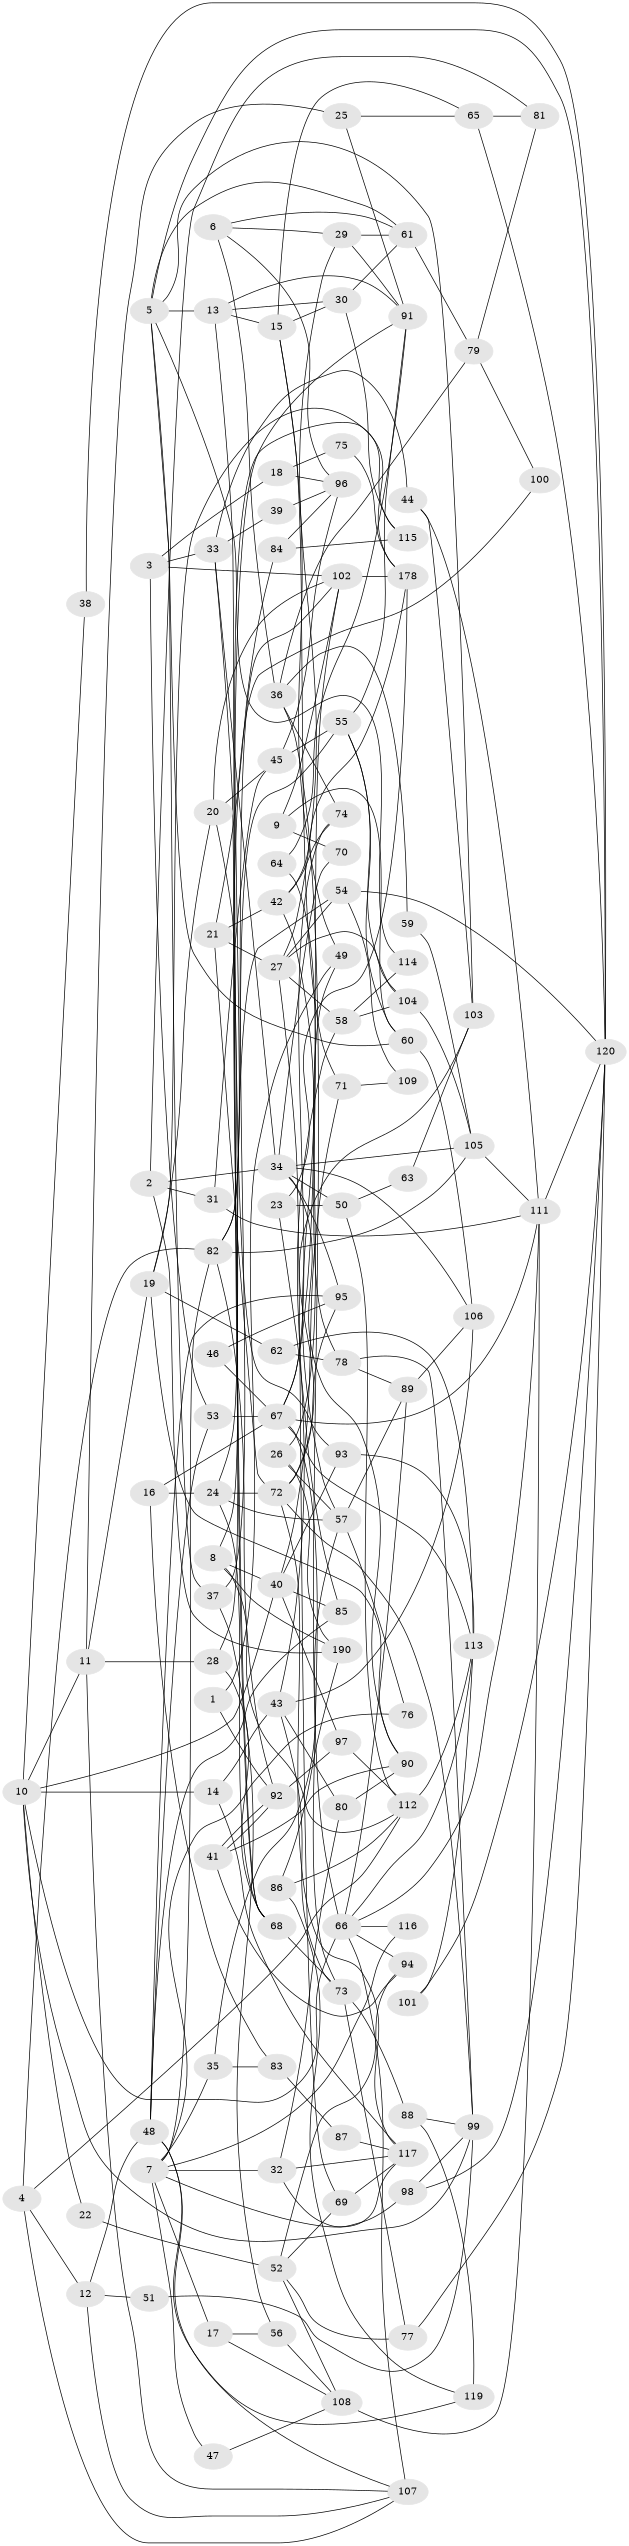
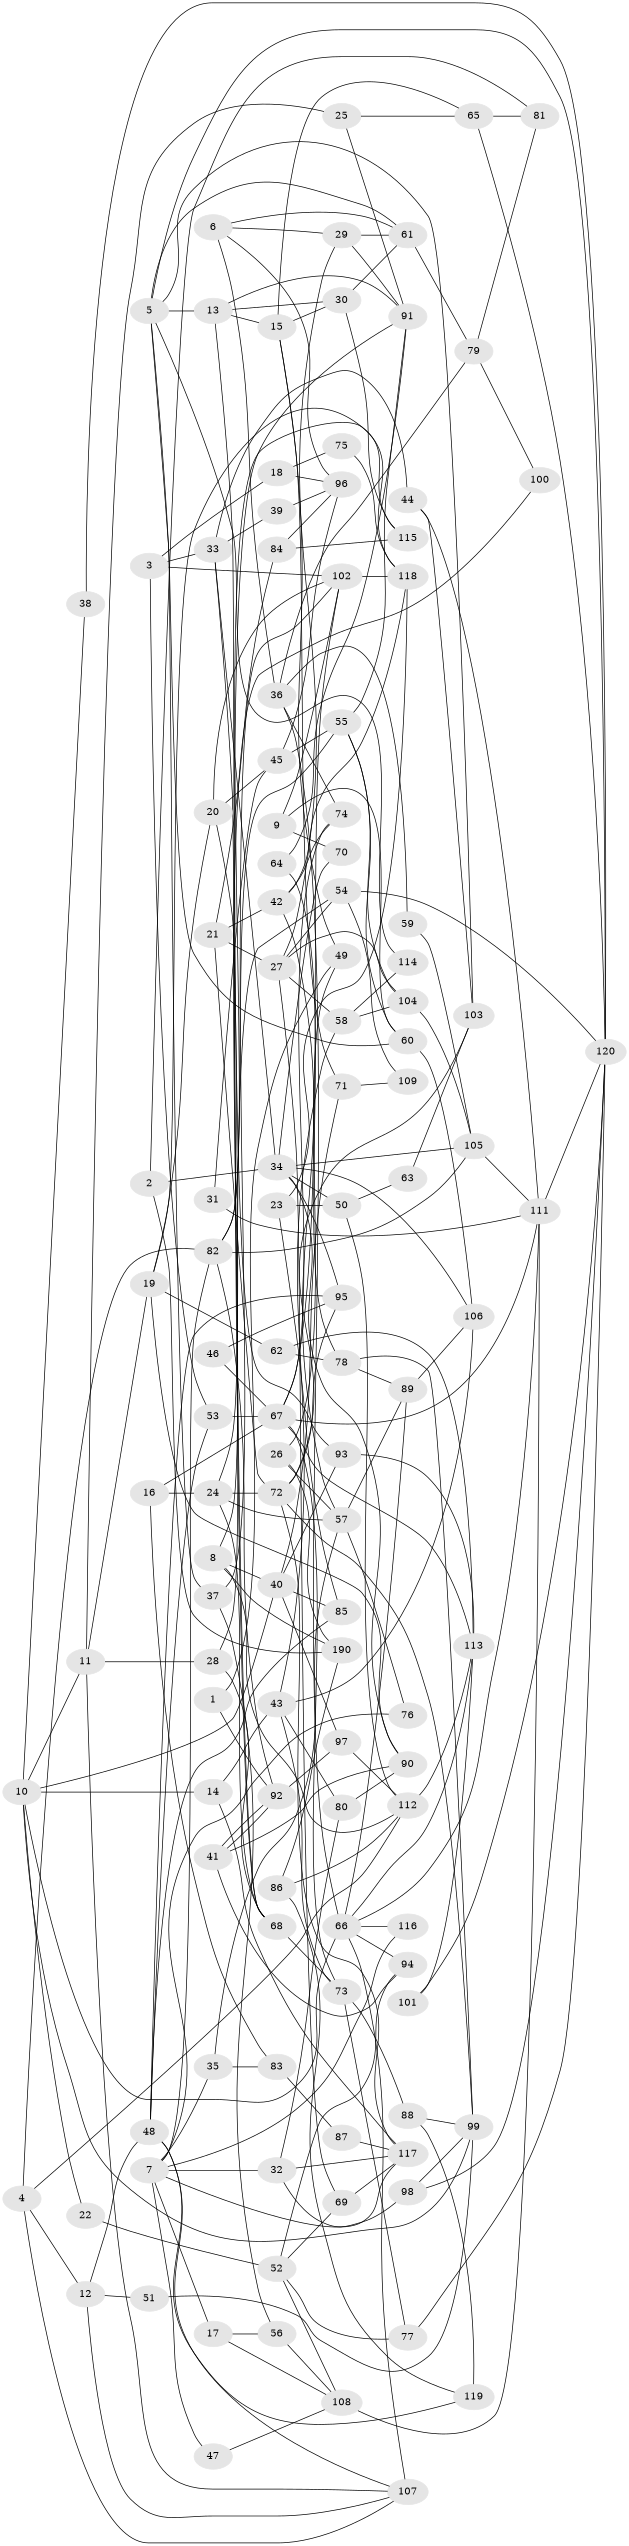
(408, 577) -> (408, 577)
(181, 1192) -> none
